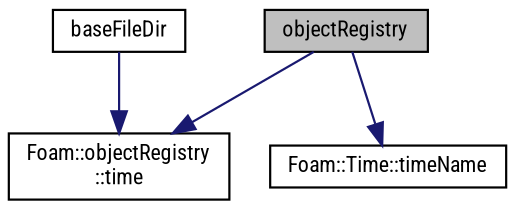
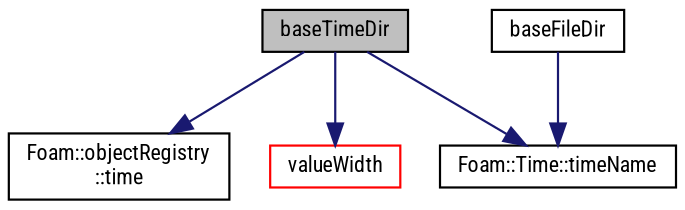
(346, 31) -> (335, 31)
(119, 81) -> (558, 88)
none -> (335, 167)
